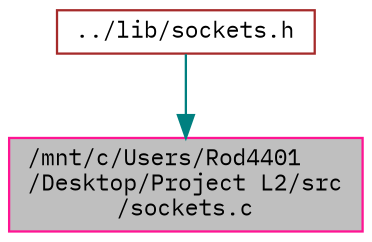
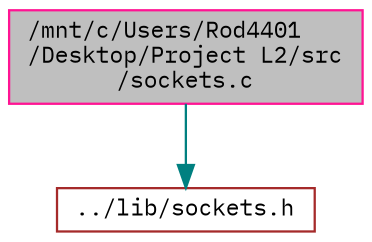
(186, 84) -> (186, 134)
